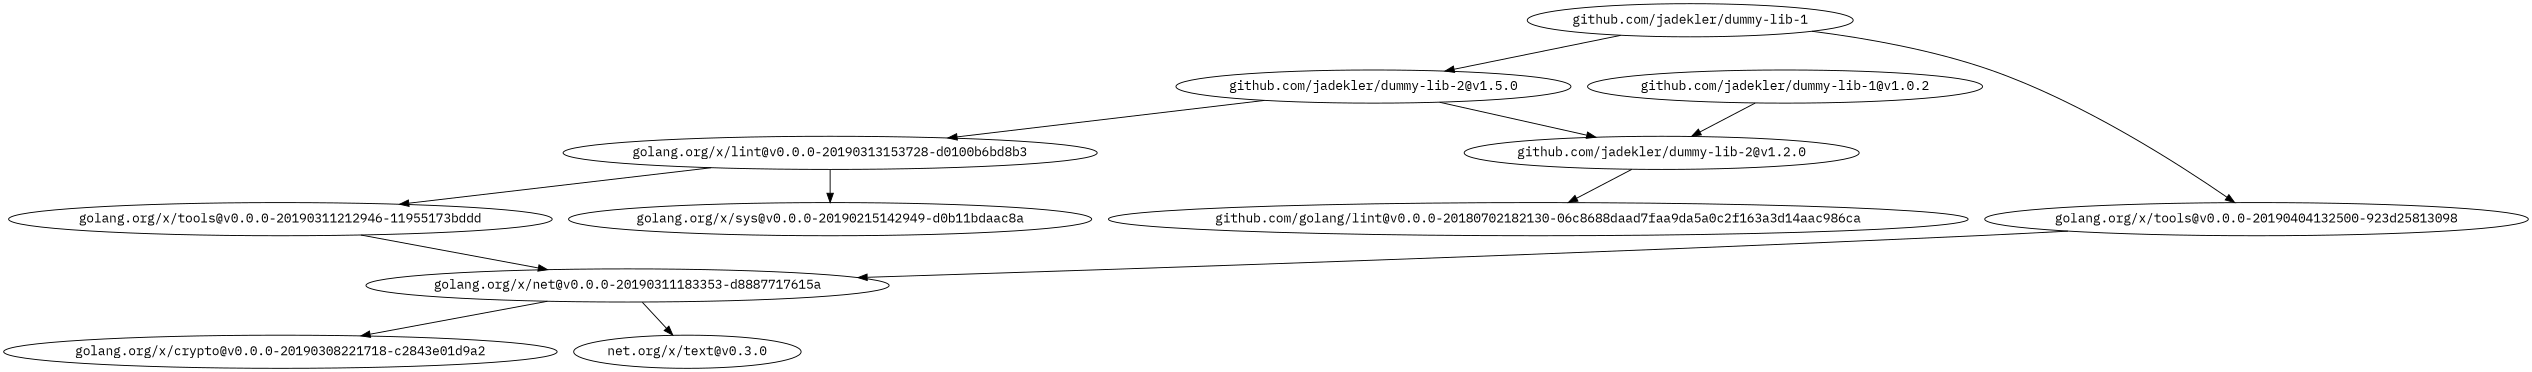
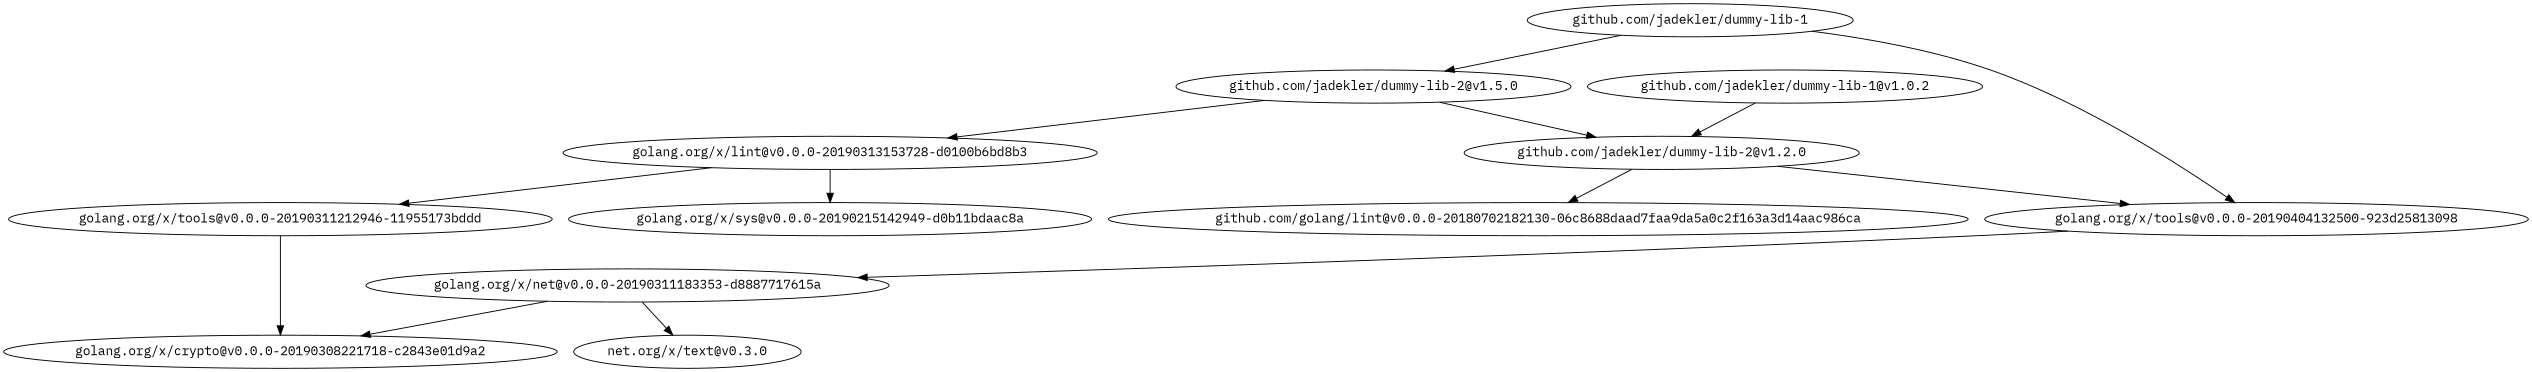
none -> (1949, 185)
(450, 251) -> (280, 281)
